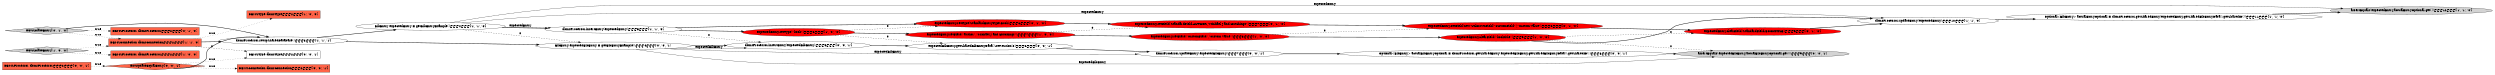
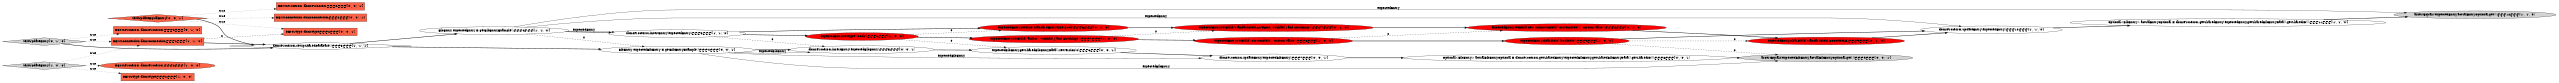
(230, 31) -> (91, 70)
(284, 41) -> (320, 46)
(155, 55) -> (158, 66)
(284, 55) -> (320, 32)
(97, 66) -> (227, 12)
